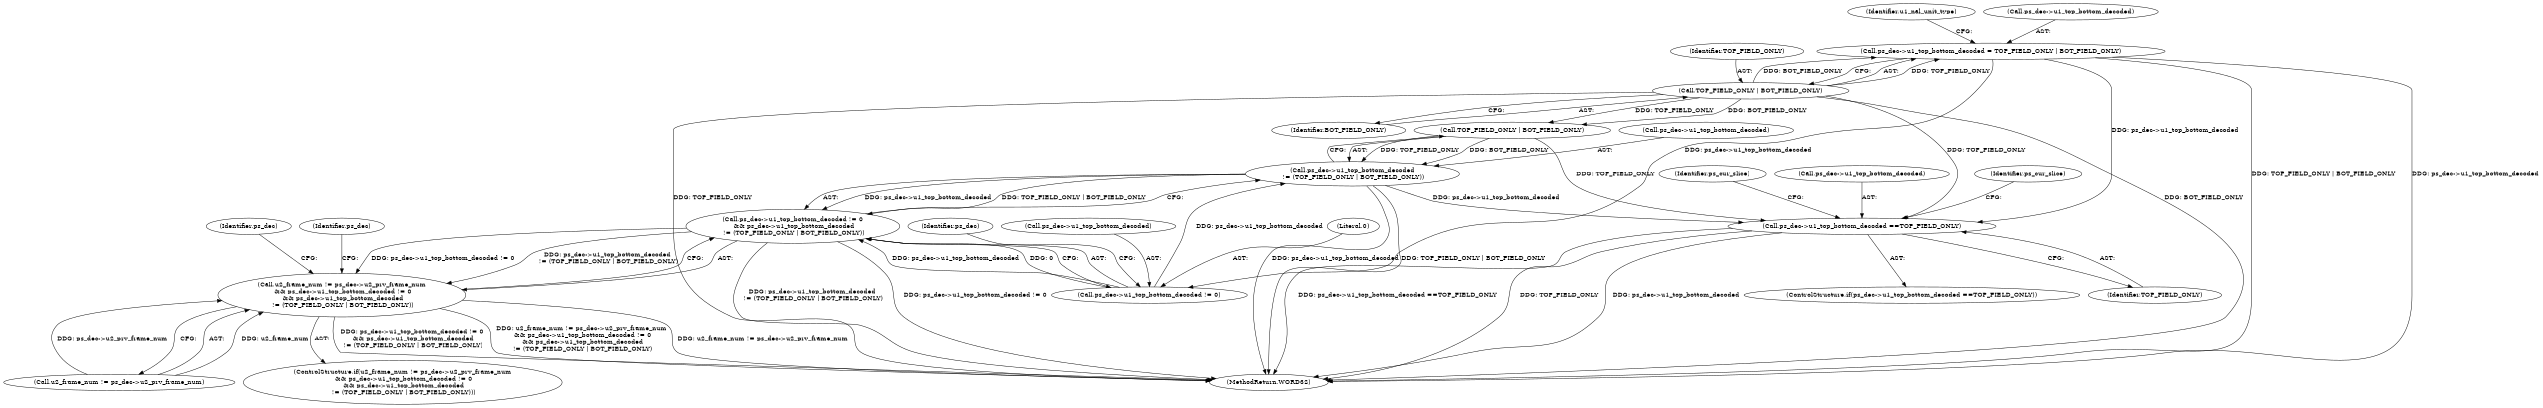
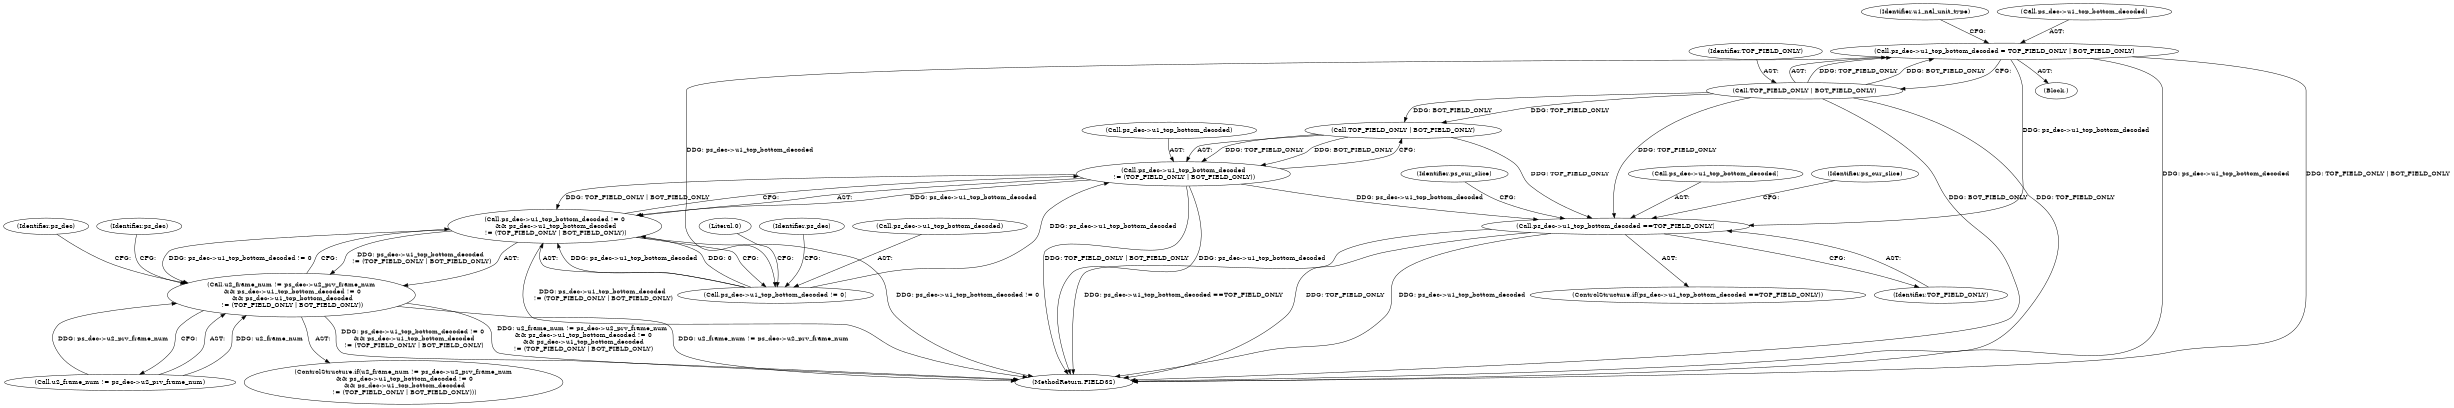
none -> (2056, 91)
(1339, 130) -> none
(1242, 258) -> (787, 258)
(1269, 382) -> (1074, 382)
